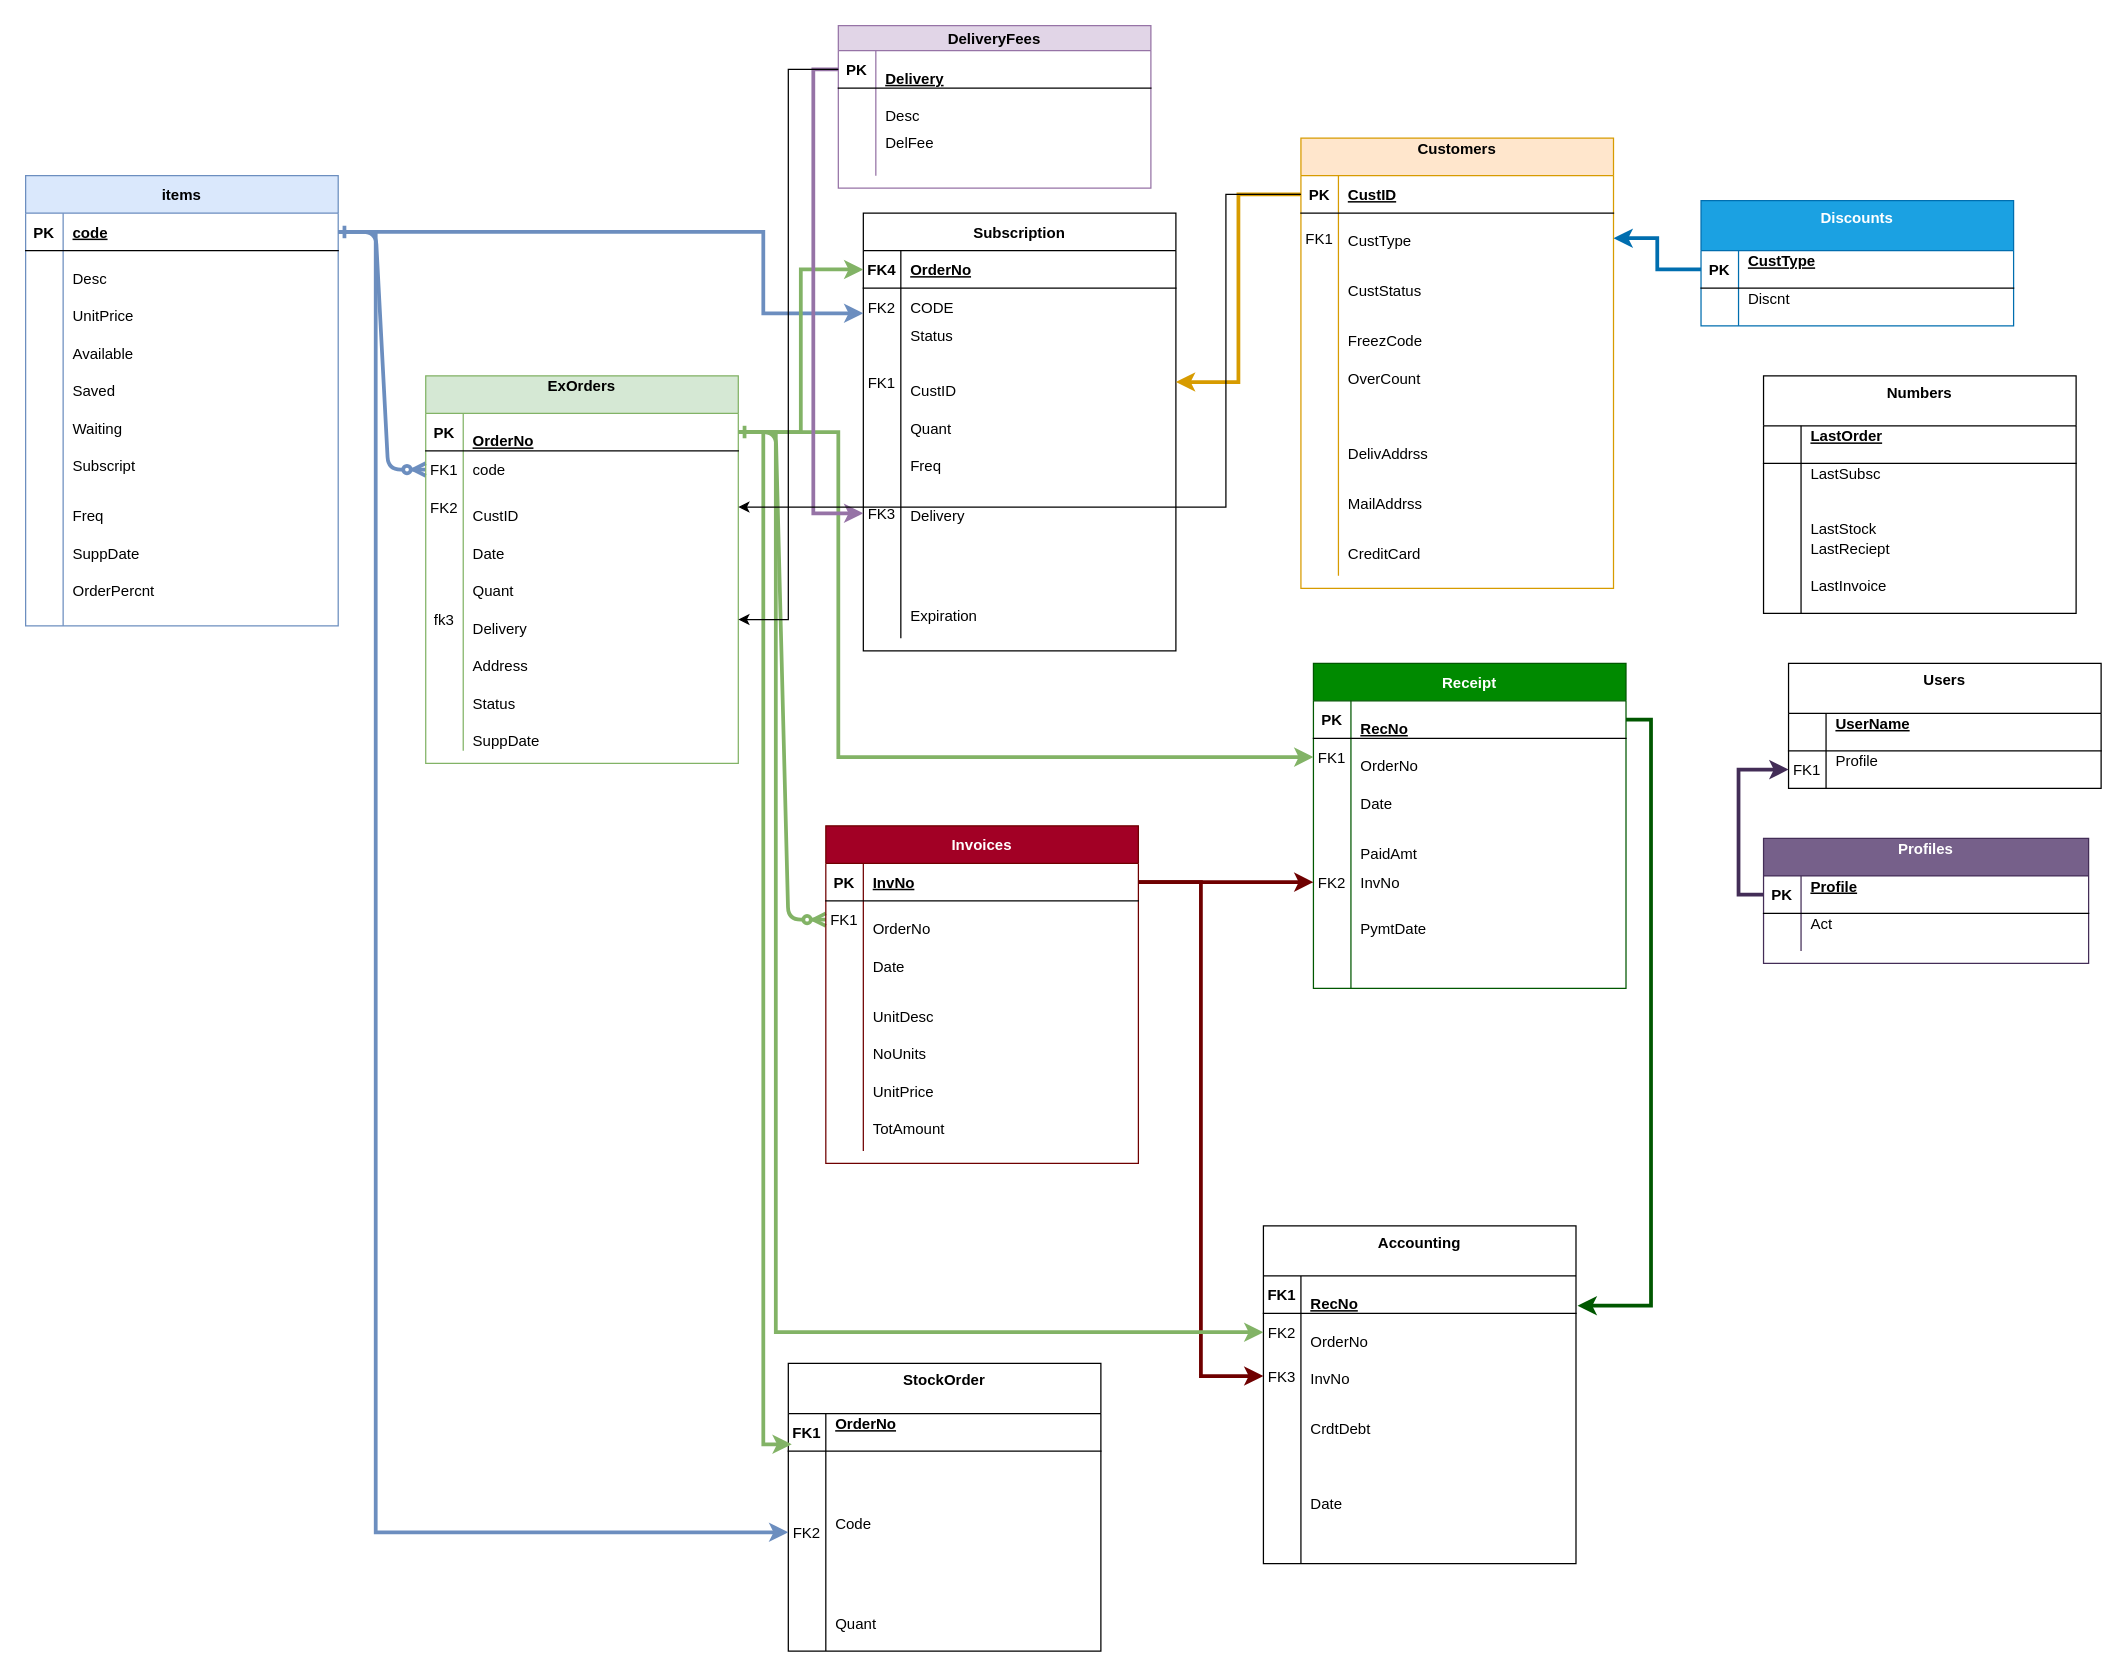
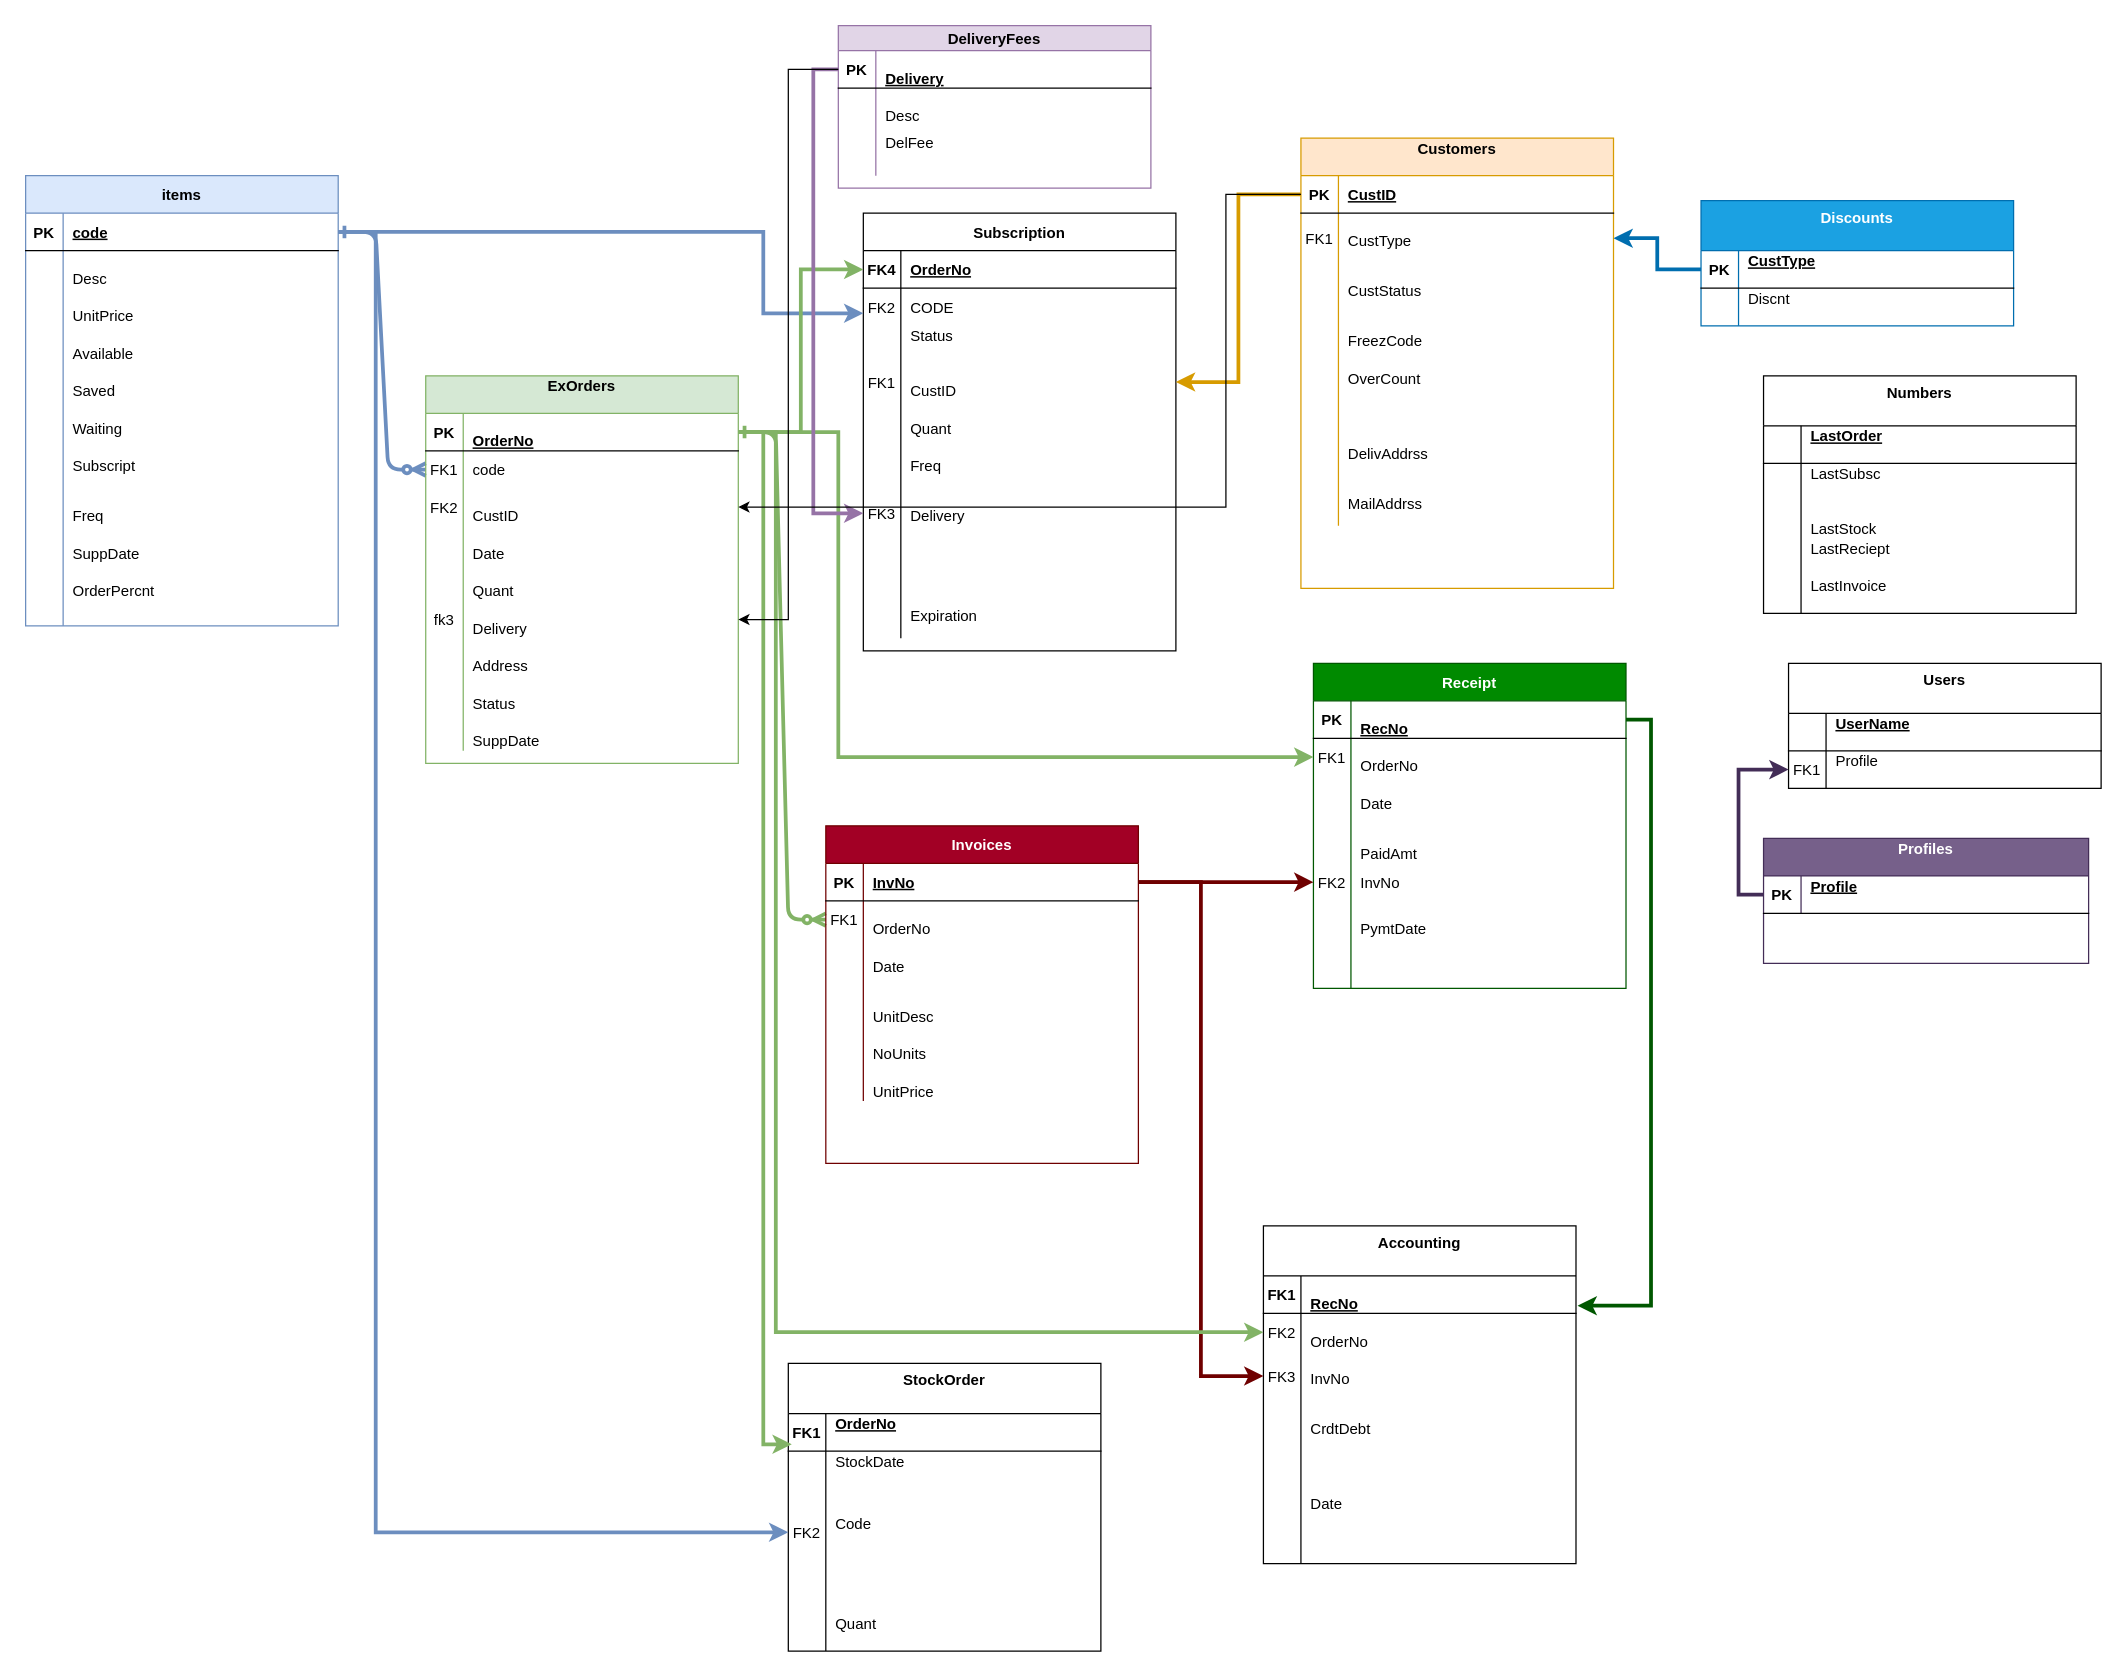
(1476, 551) -> none
(1944, 932) -> none
(1001, 1126) -> none
none -> (963, 1469)
